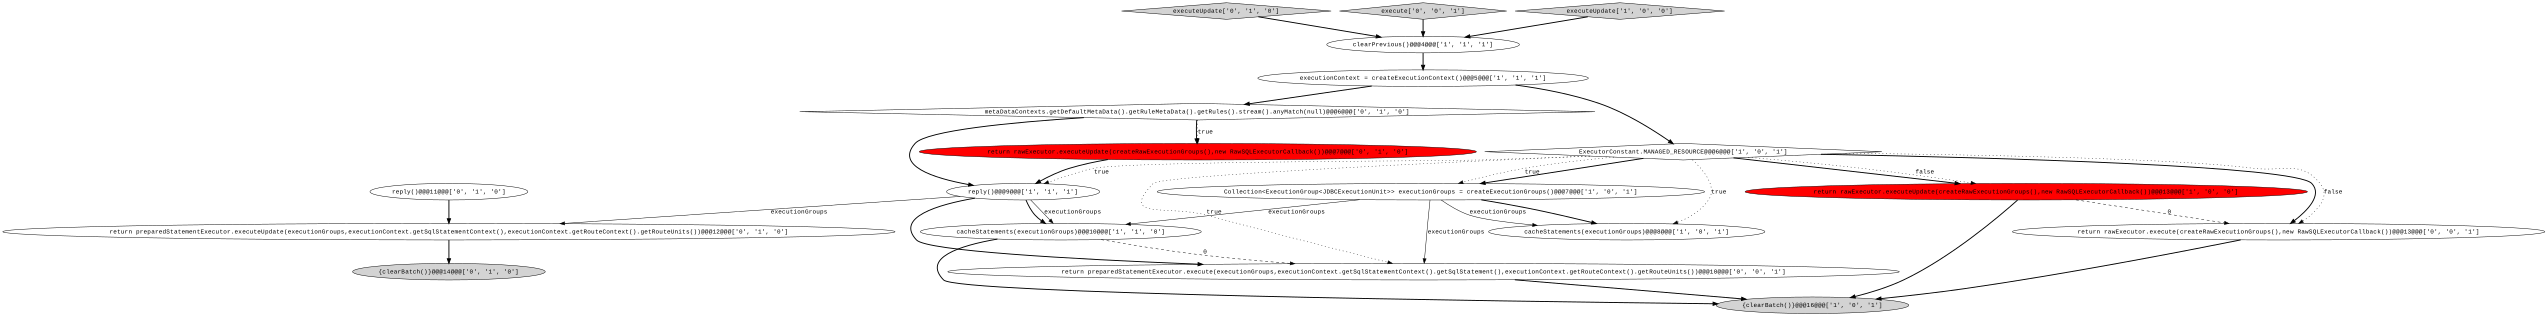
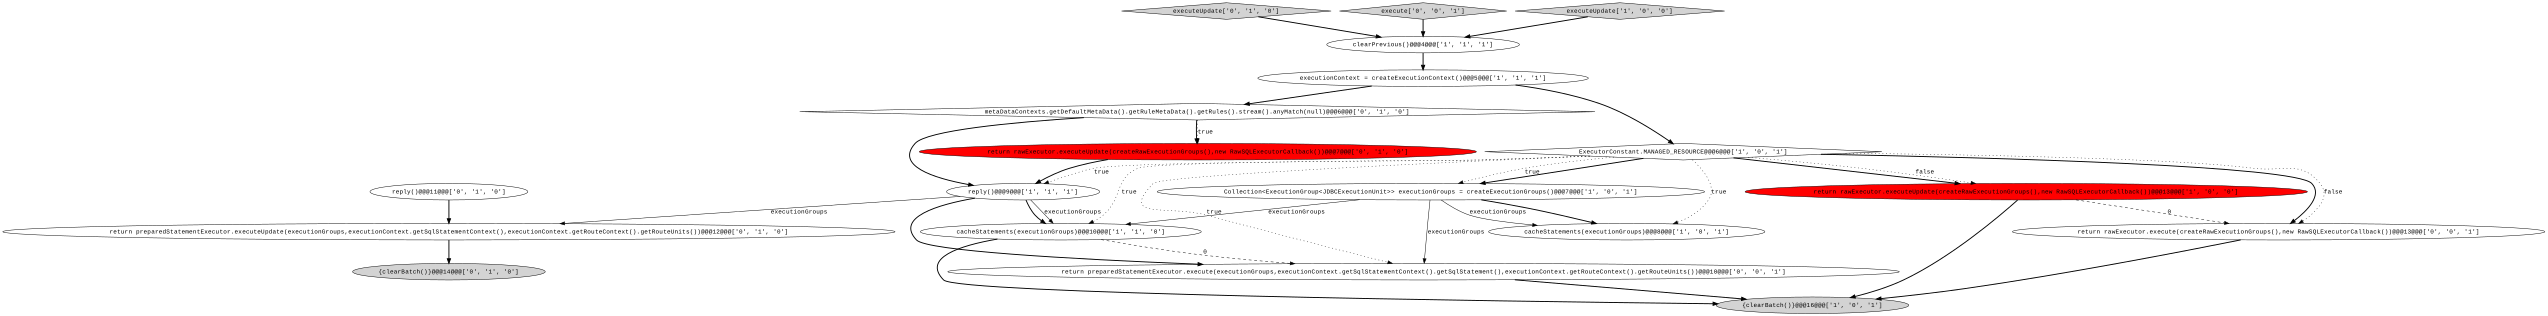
none -> (1328, 161)
